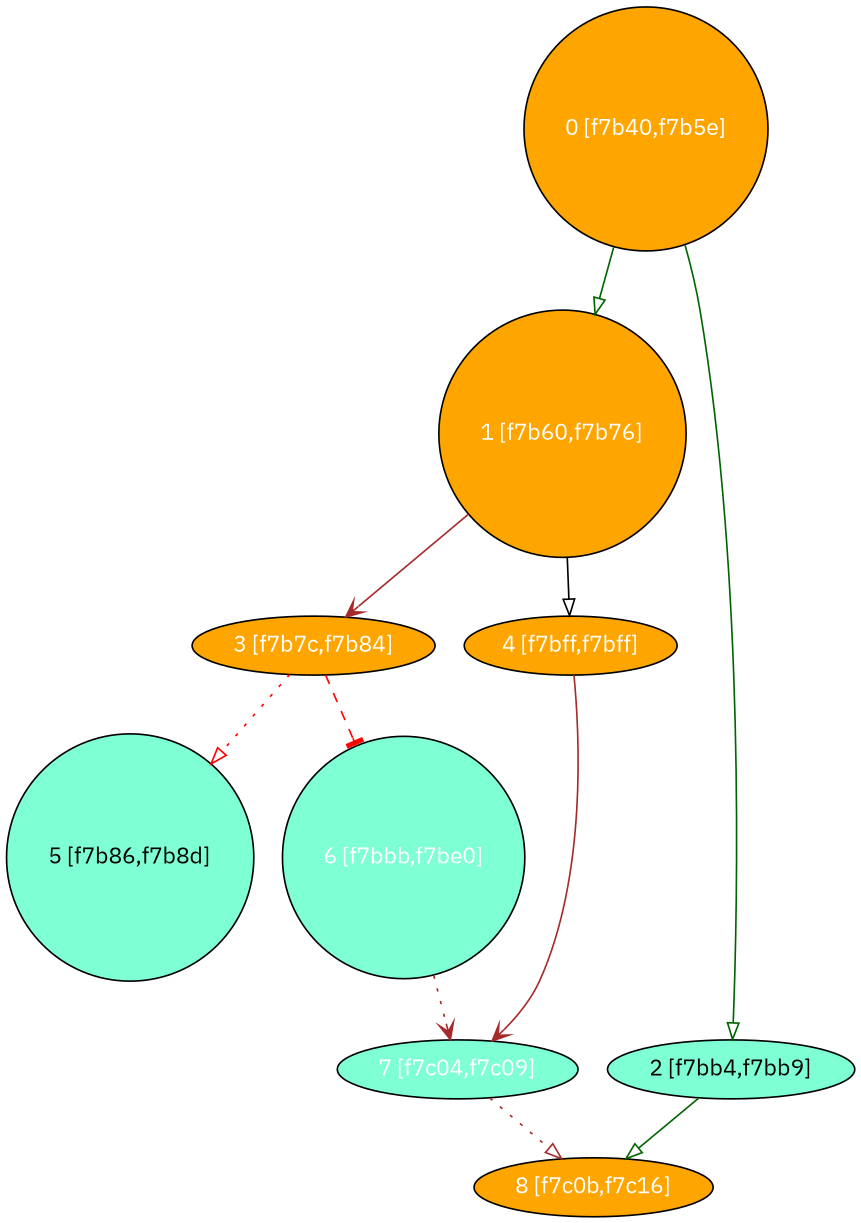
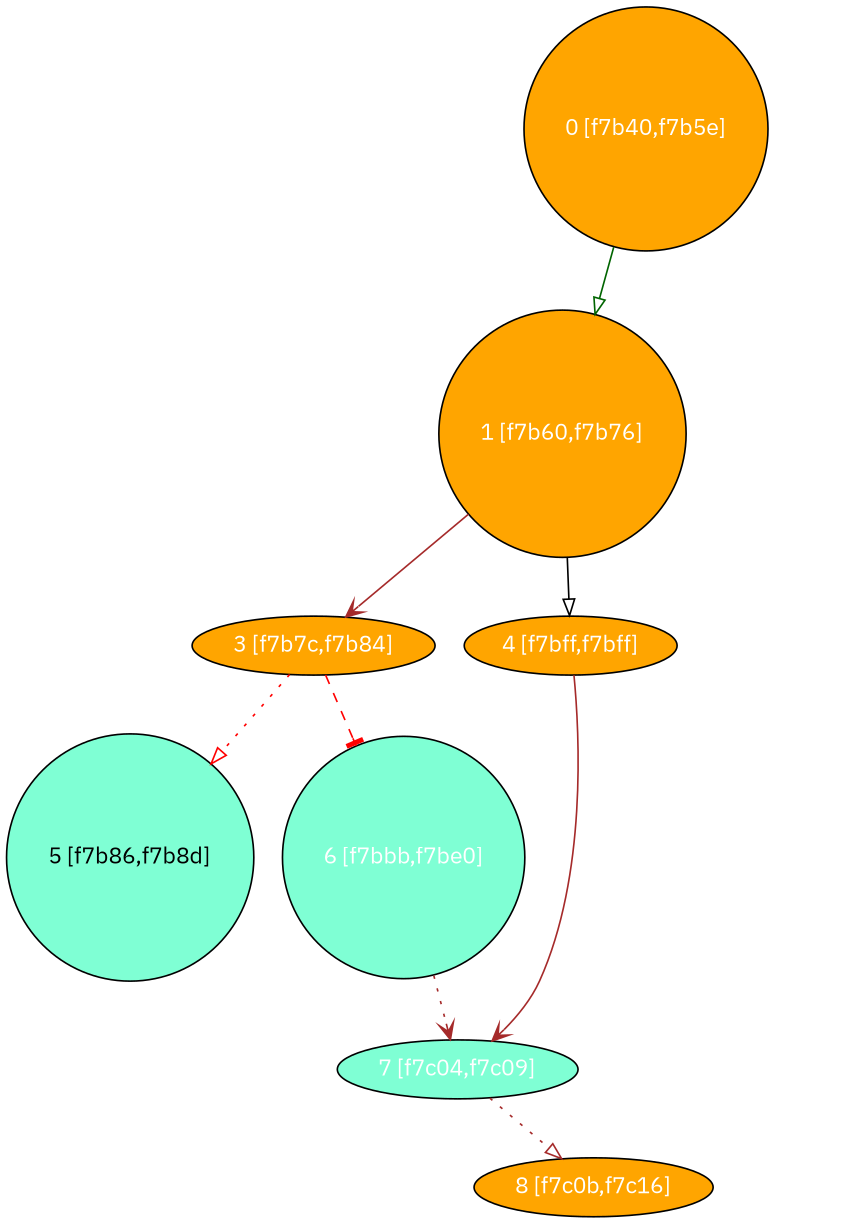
(731, 1069) -> none
